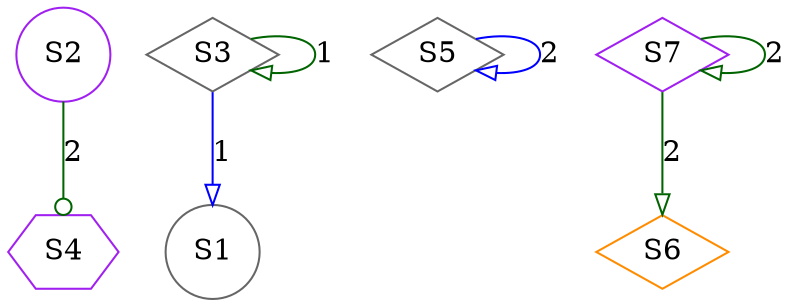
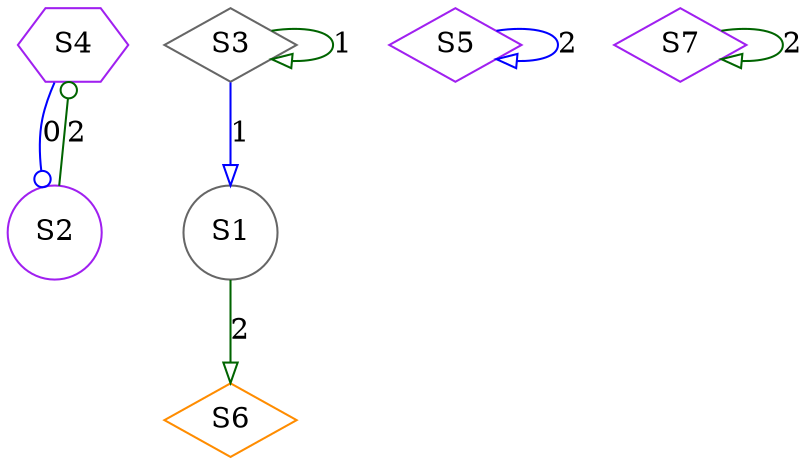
(438, 55) -> (455, 45)
none -> (41, 126)
(662, 143) -> (231, 321)
